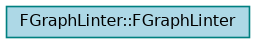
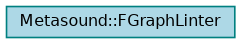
(128, 22) -> (121, 22)
